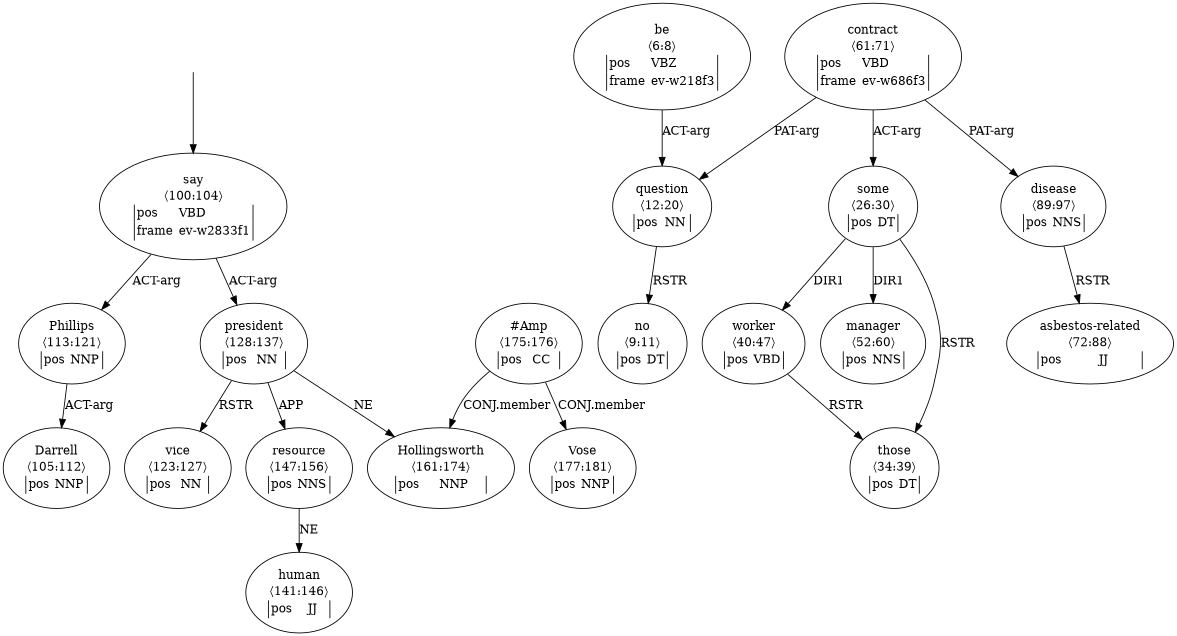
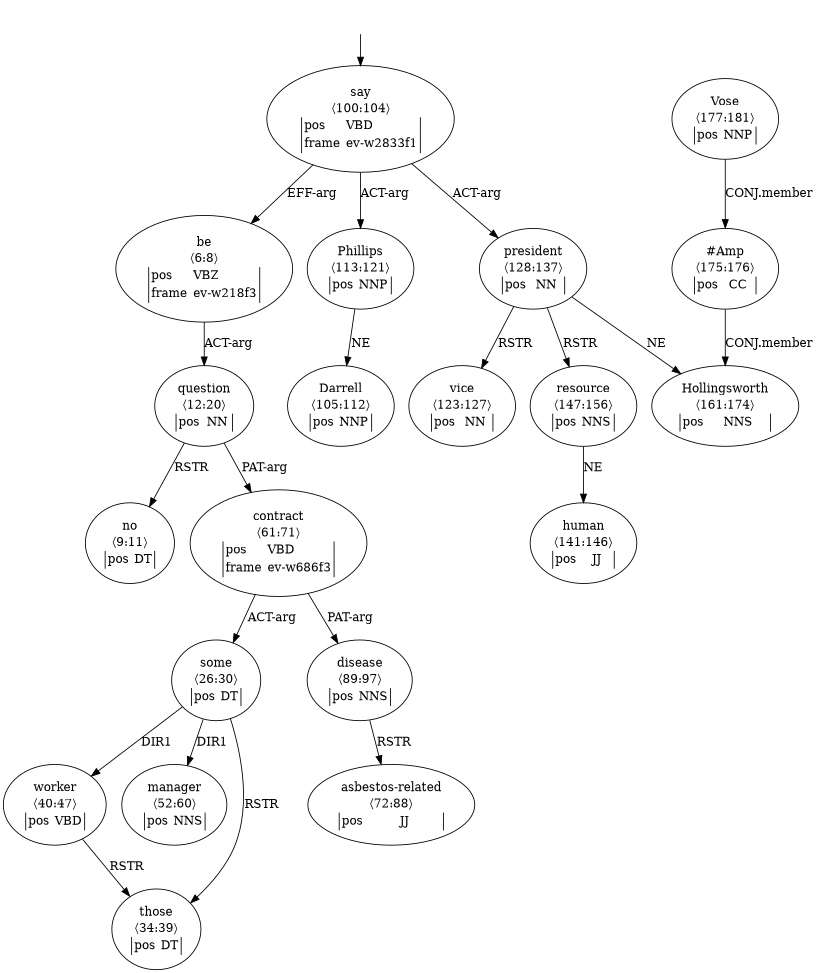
(761, 136) -> (236, 464)
none -> (285, 191)
(554, 402) -> (725, 189)
(89, 406) -> (361, 344)
(291, 406) -> (580, 344)
(454, 484) -> (738, 422)
